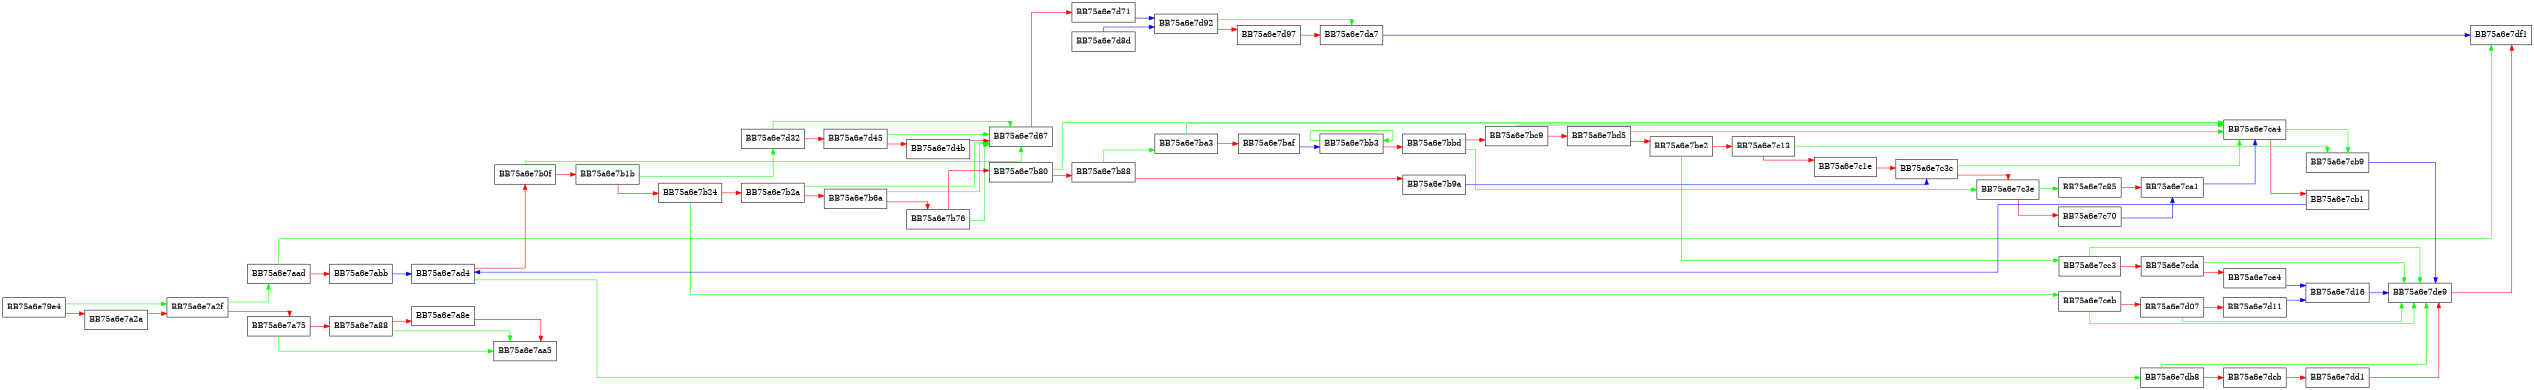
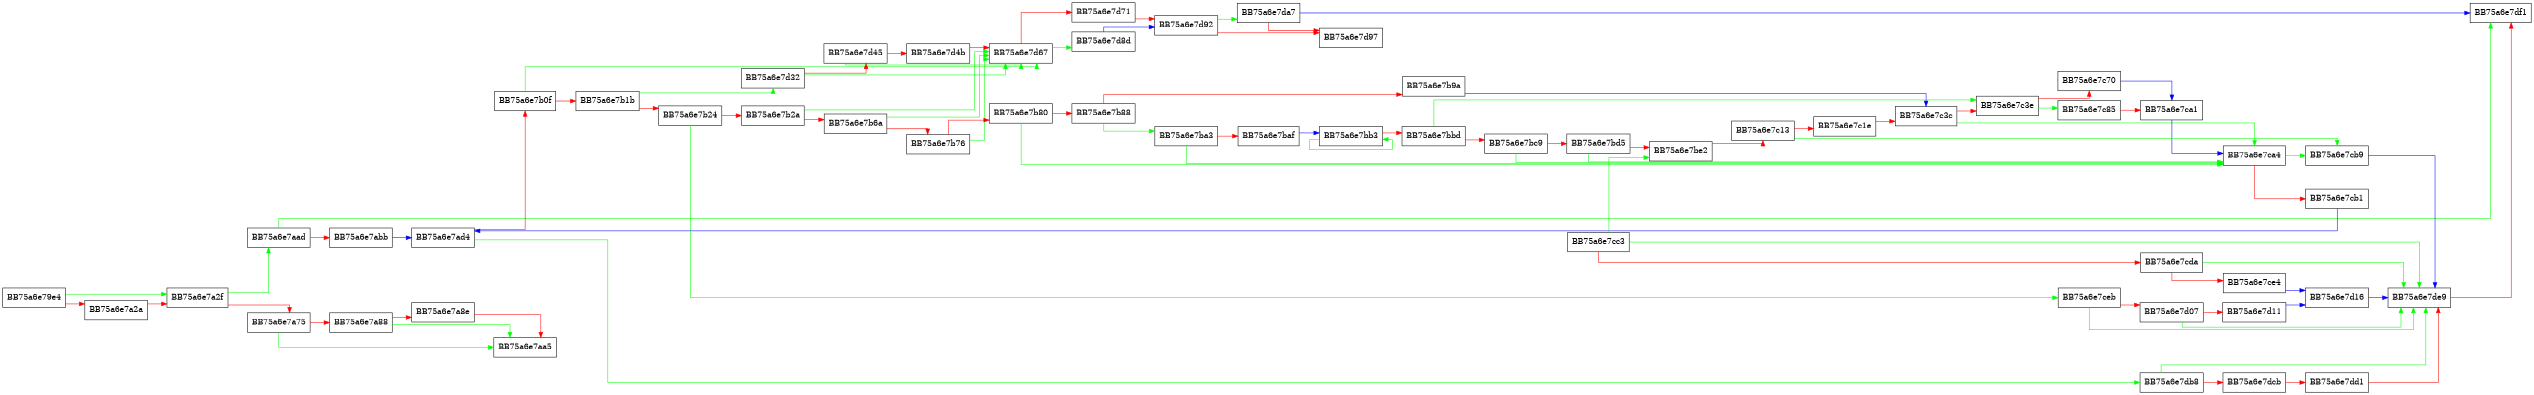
(1142, 18) -> (1142, 19)
(1308, 35) -> (1287, 30)
none -> (1060, 48)
(1815, 260) -> (1609, 177)
